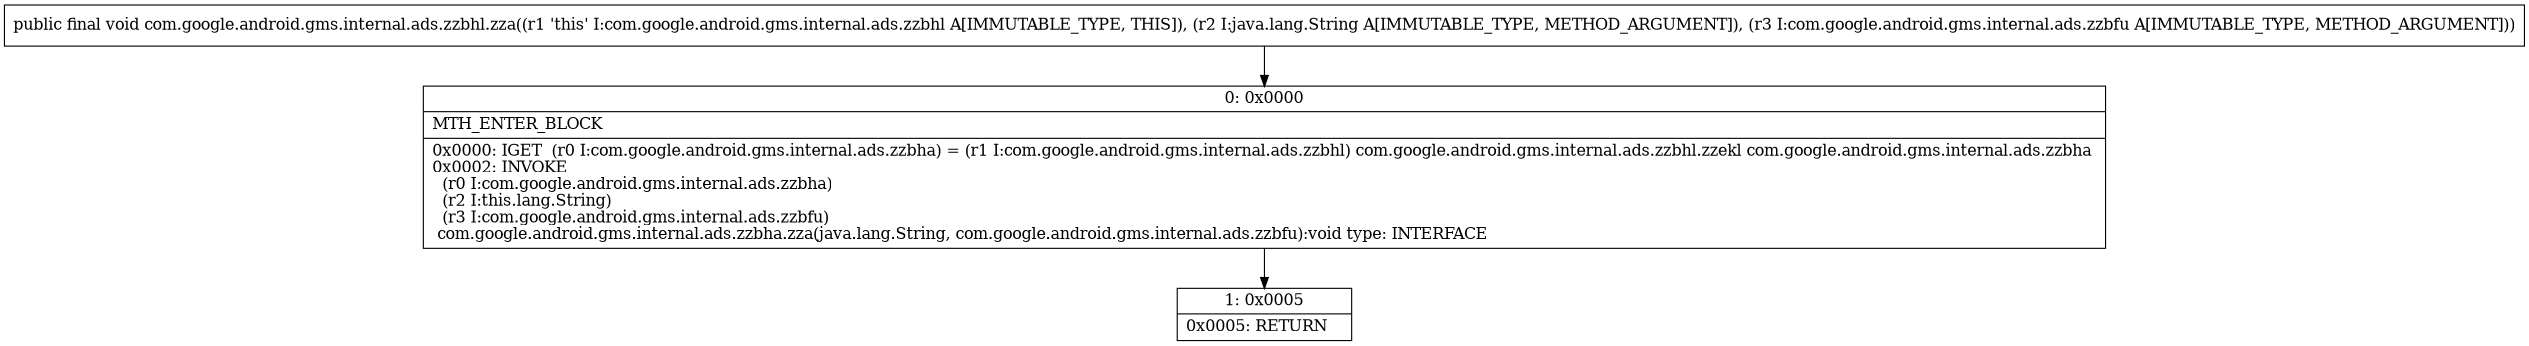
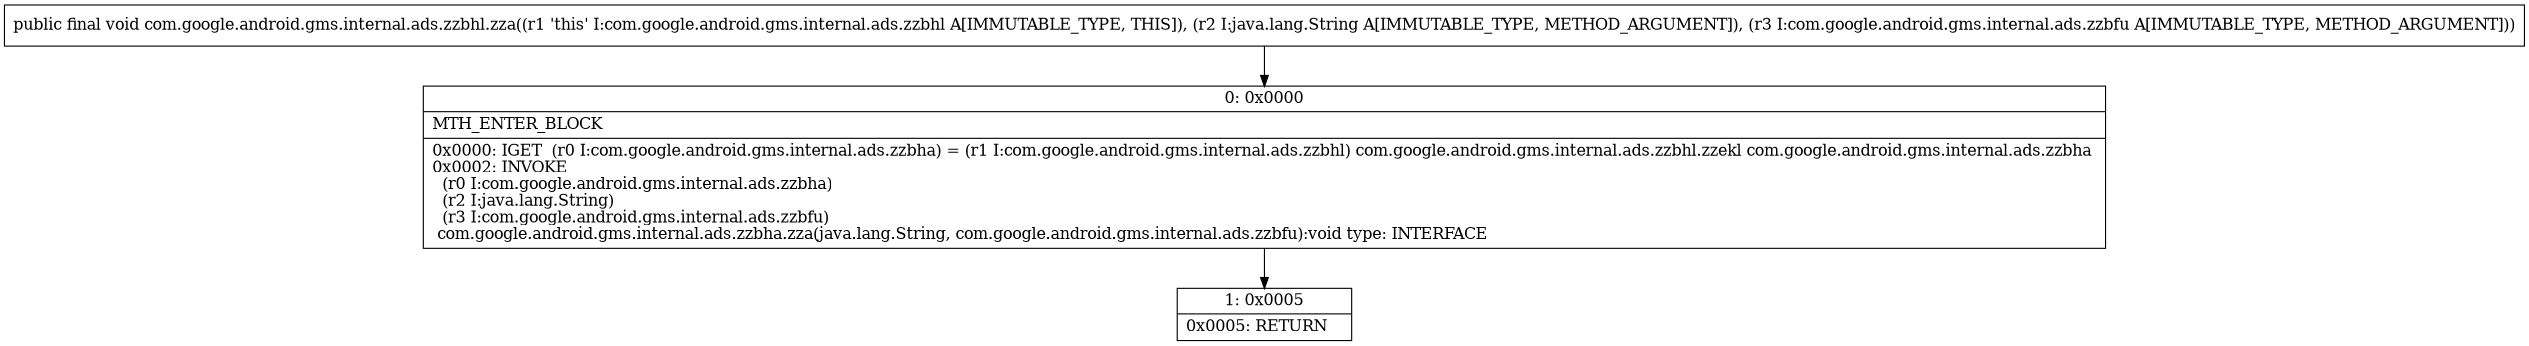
(522, 201) -> (523, 201)
